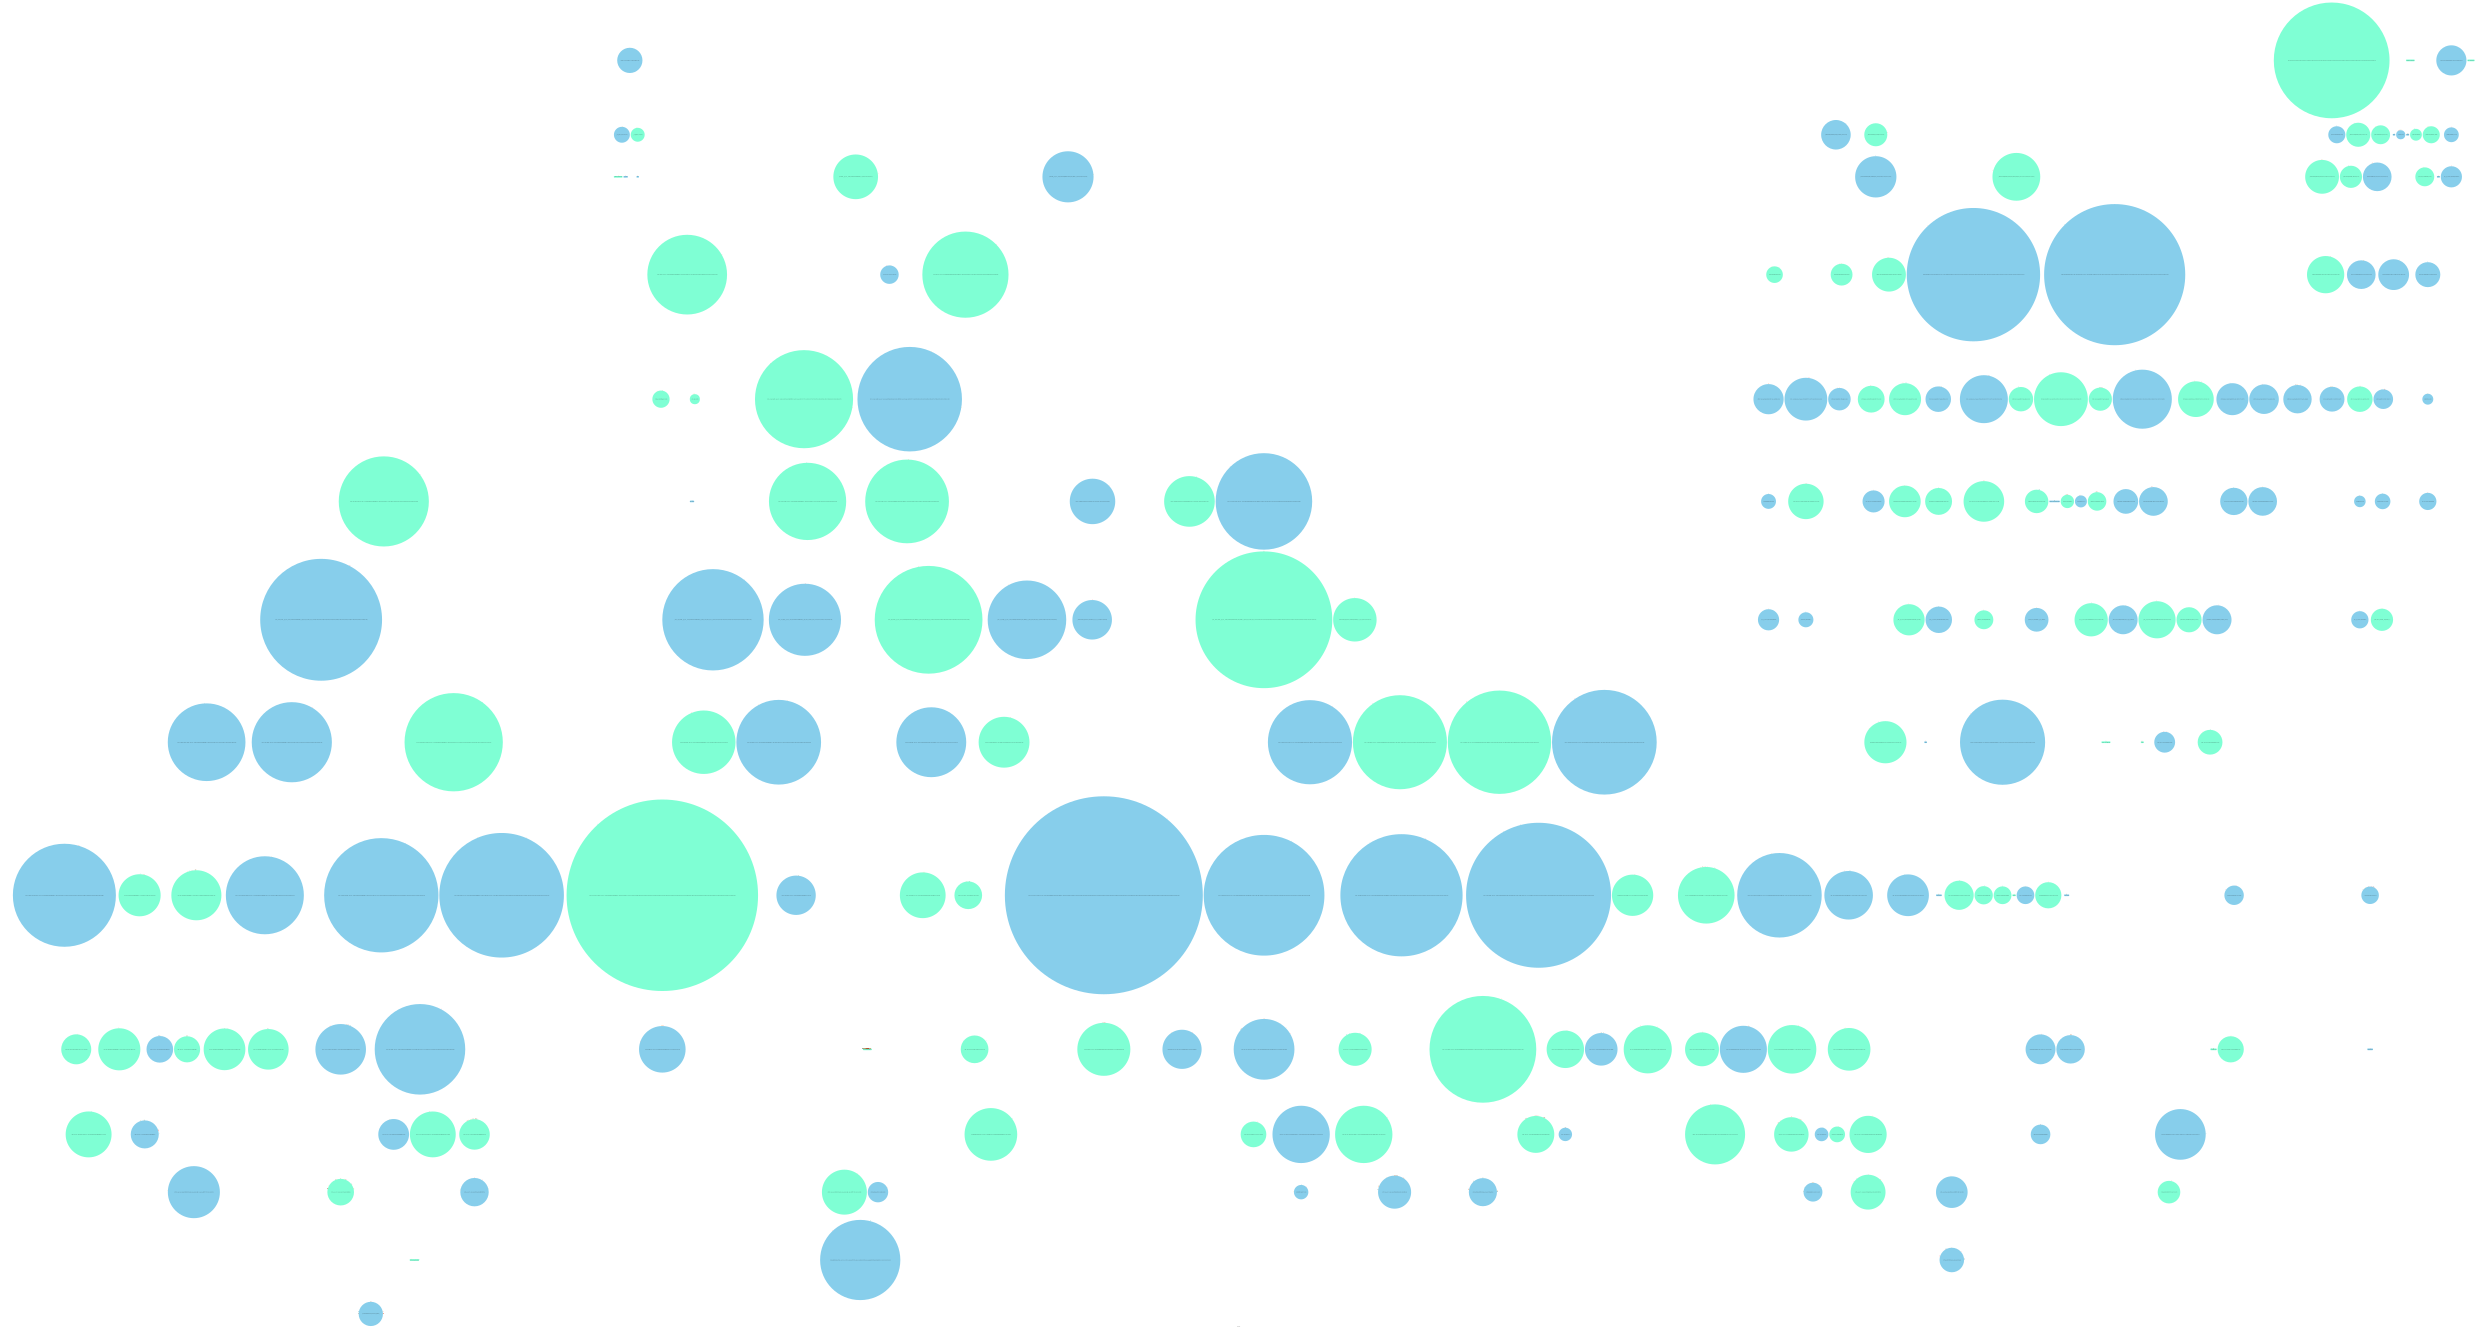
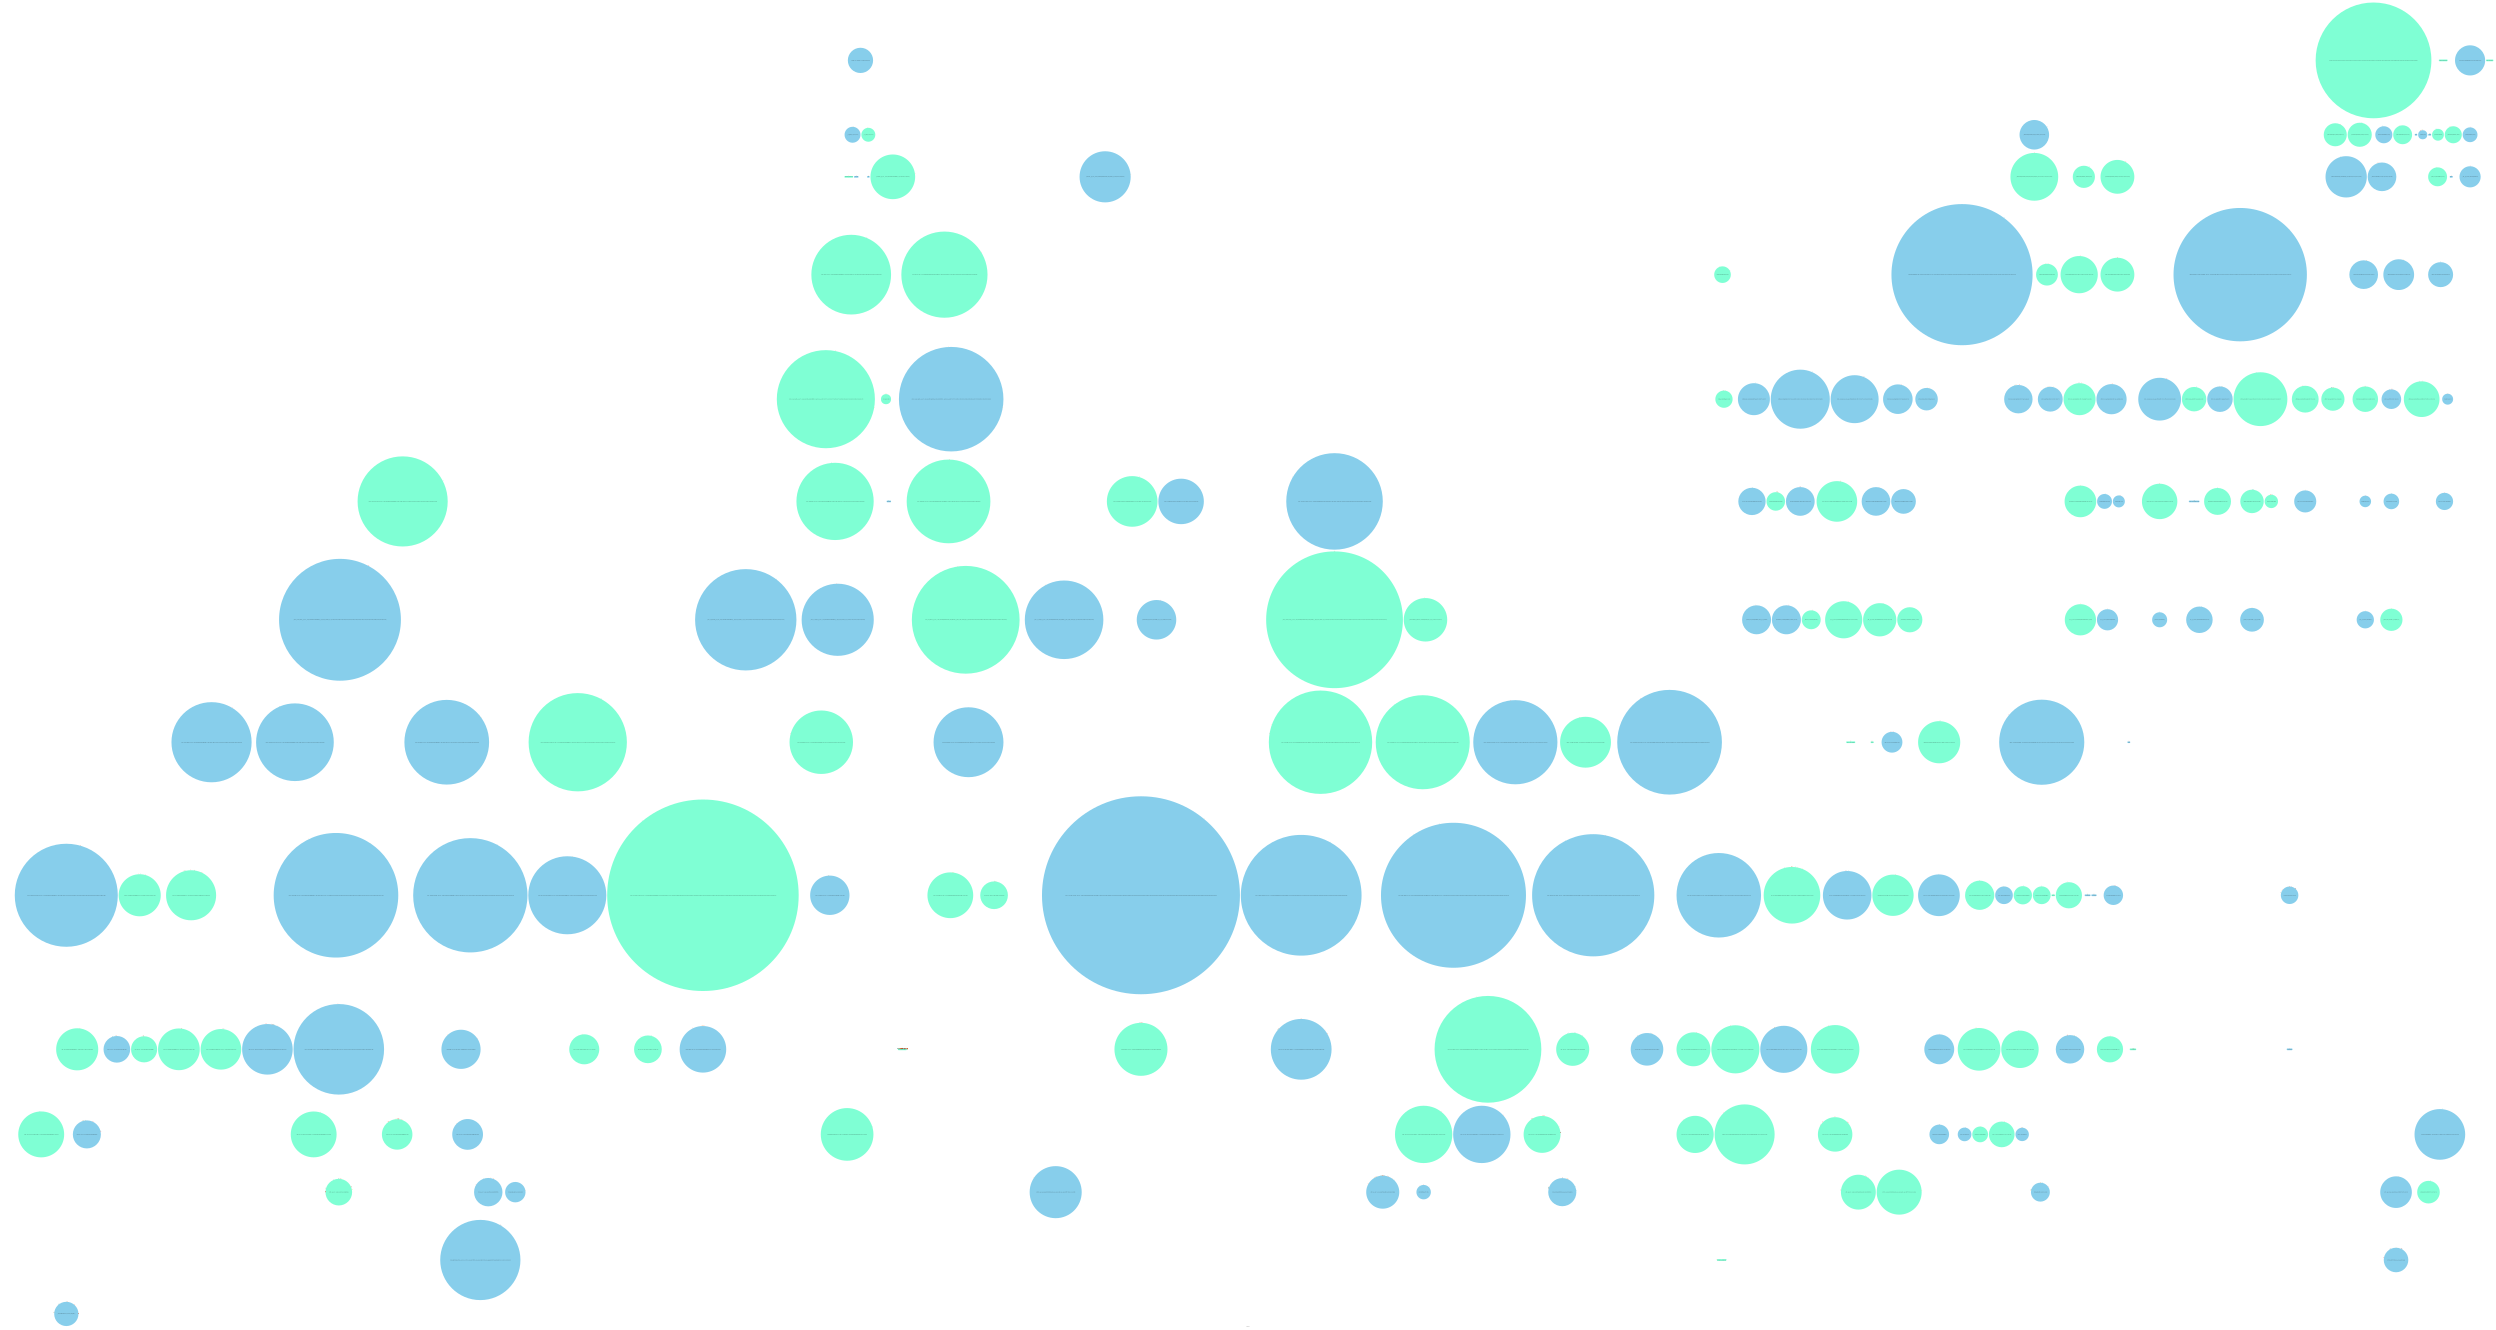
(889, 275) -> none
(2210, 742) -> none
